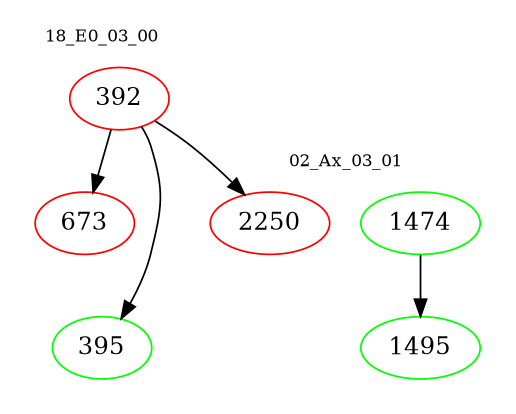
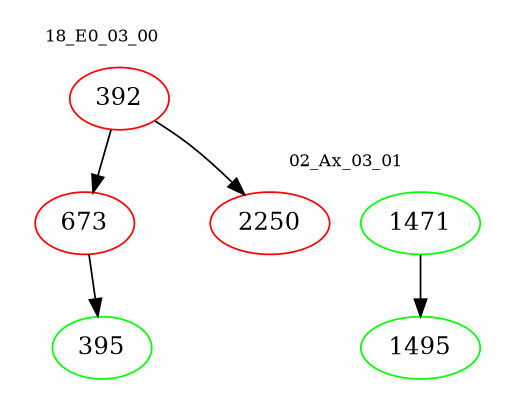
(159, 216) -> (92, 277)
(421, 223) -> (421, 223)
